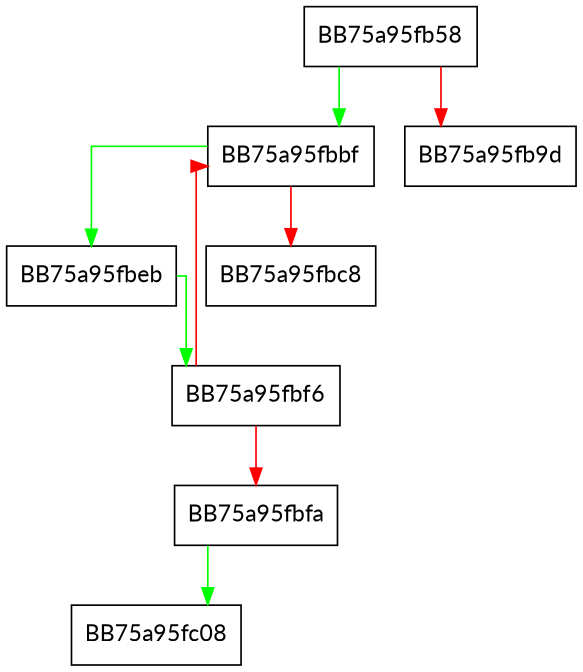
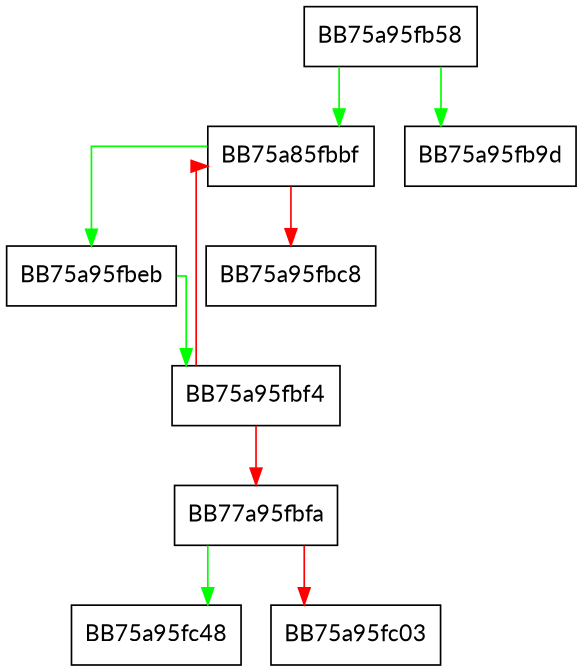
(441, 88) -> (441, 88)
(291, 156) -> (291, 156)
(256, 396) -> (256, 396)
(256, 515) -> (256, 515)
(156, 635) -> (156, 635)
none -> (356, 635)
